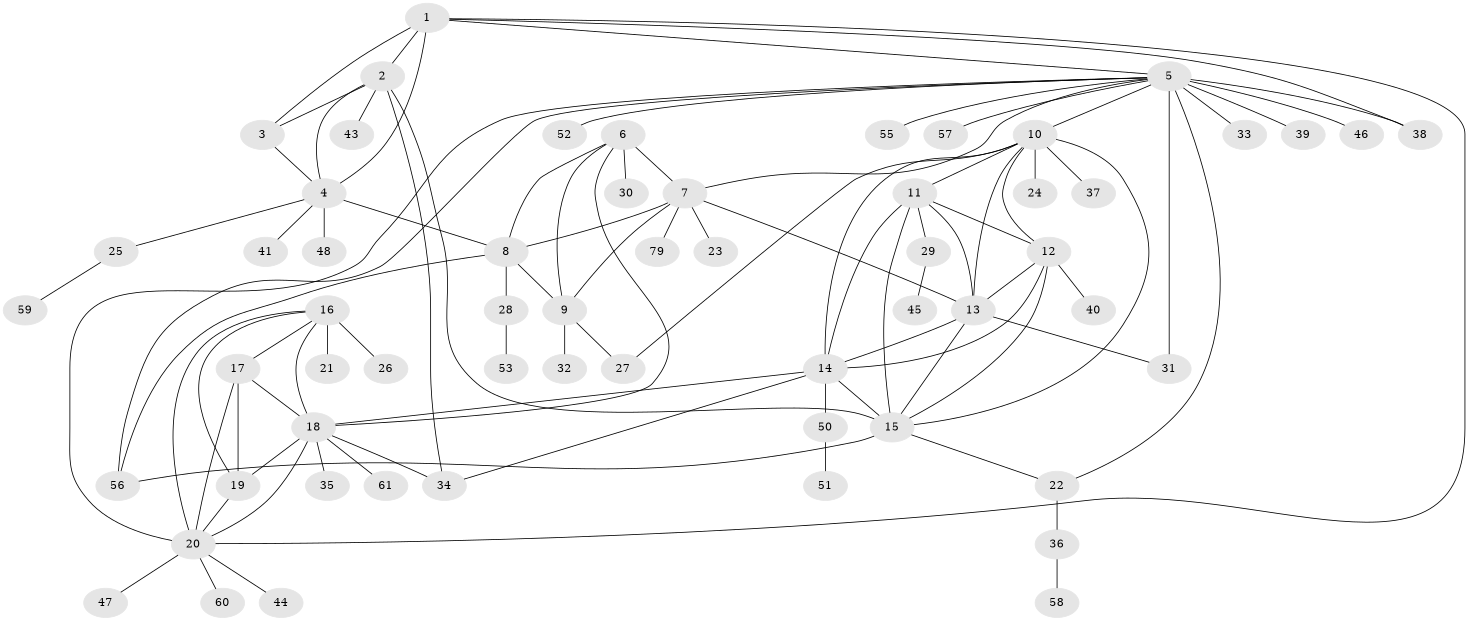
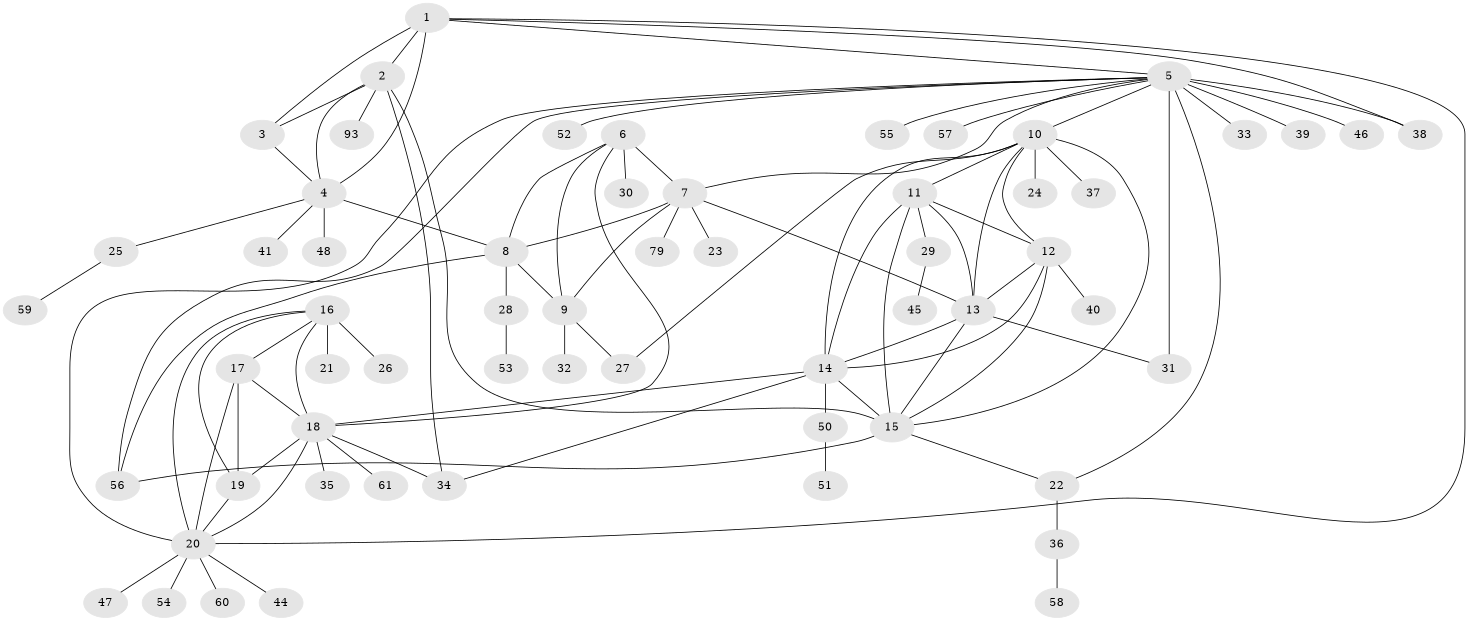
(352, 135) -> (352, 135)
none -> (164, 603)
